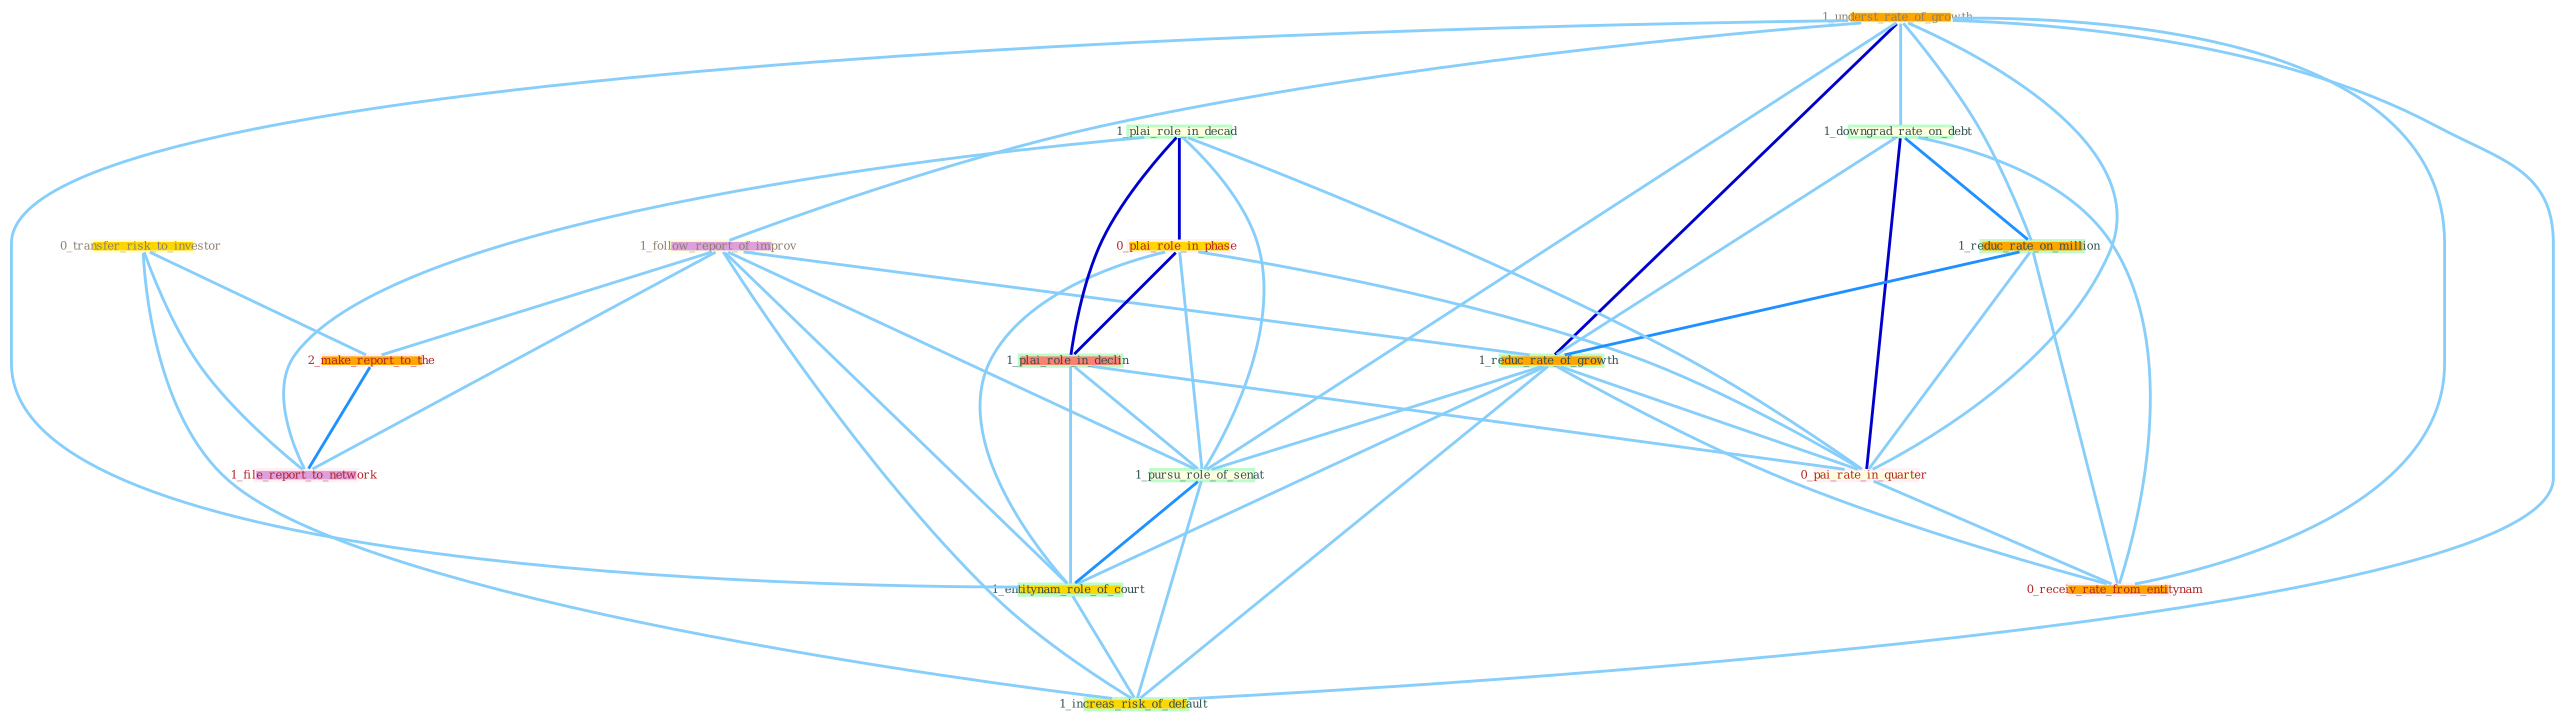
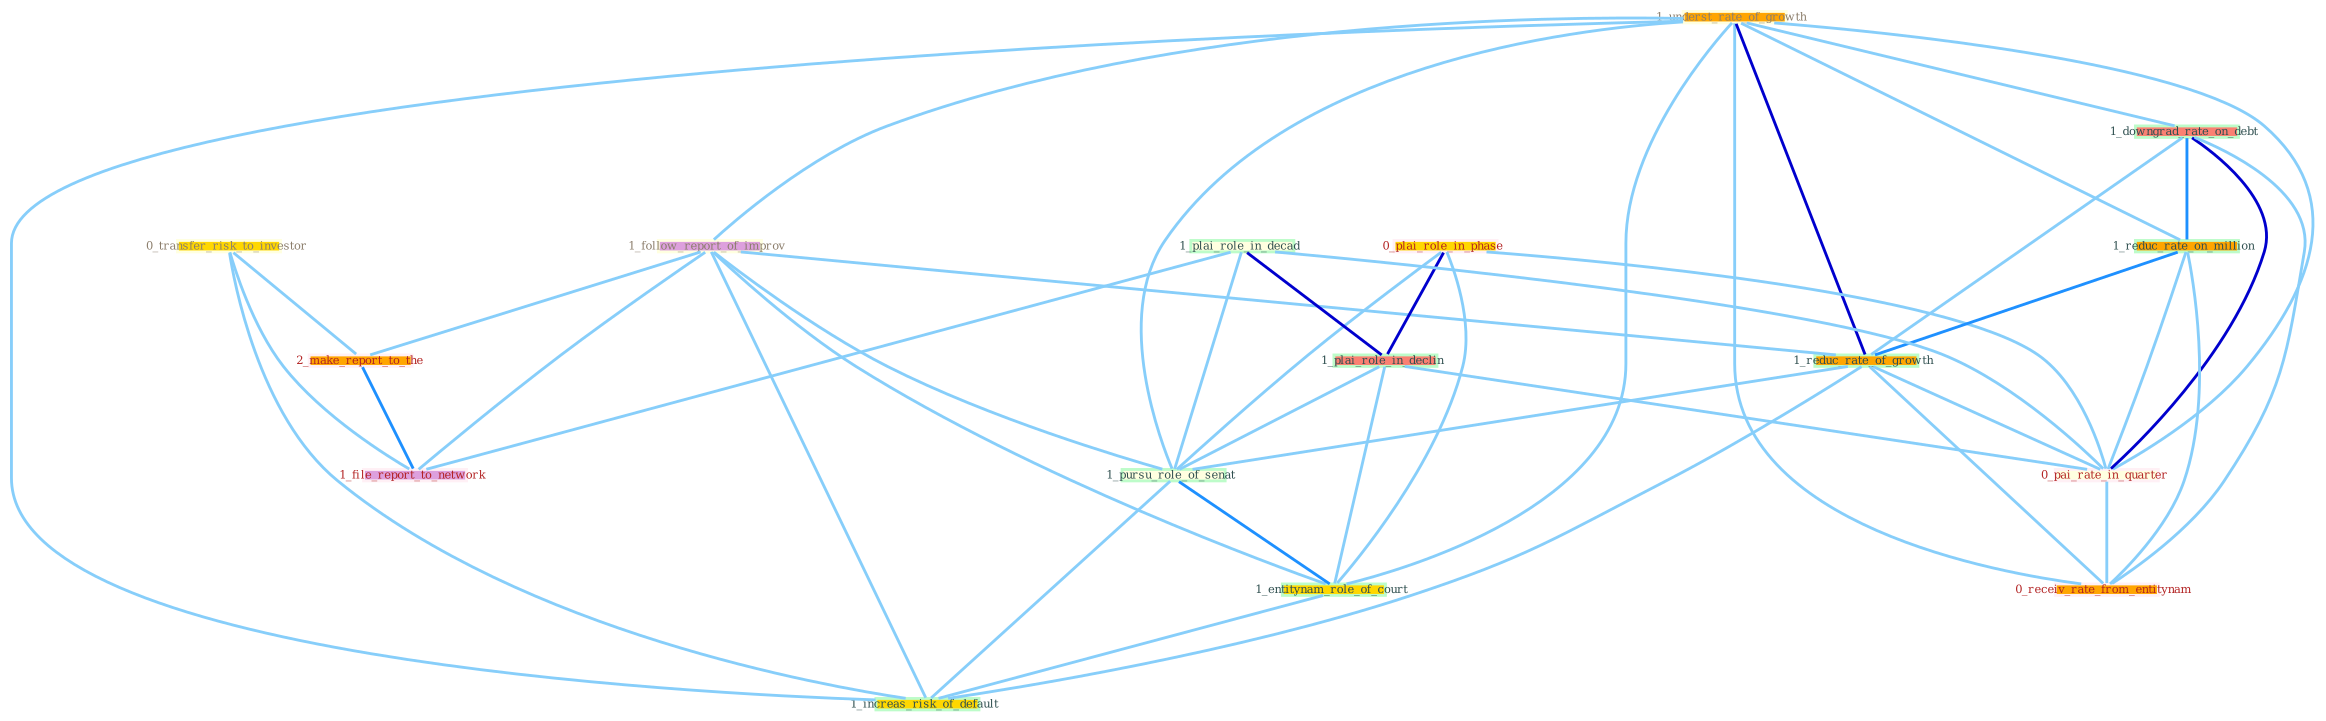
(1901, 132) -> (2187, 132)
(1179, 189) -> none
(1311, 475) -> none
